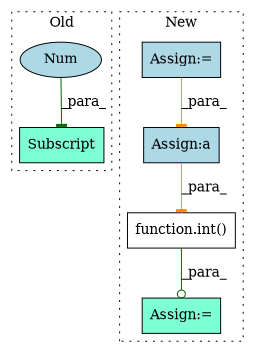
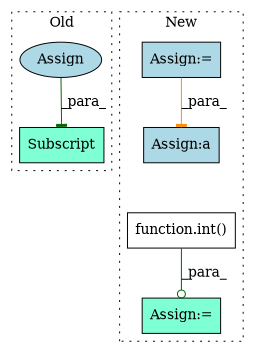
(61, 60) -> (61, 60)
(181, 185) -> none
